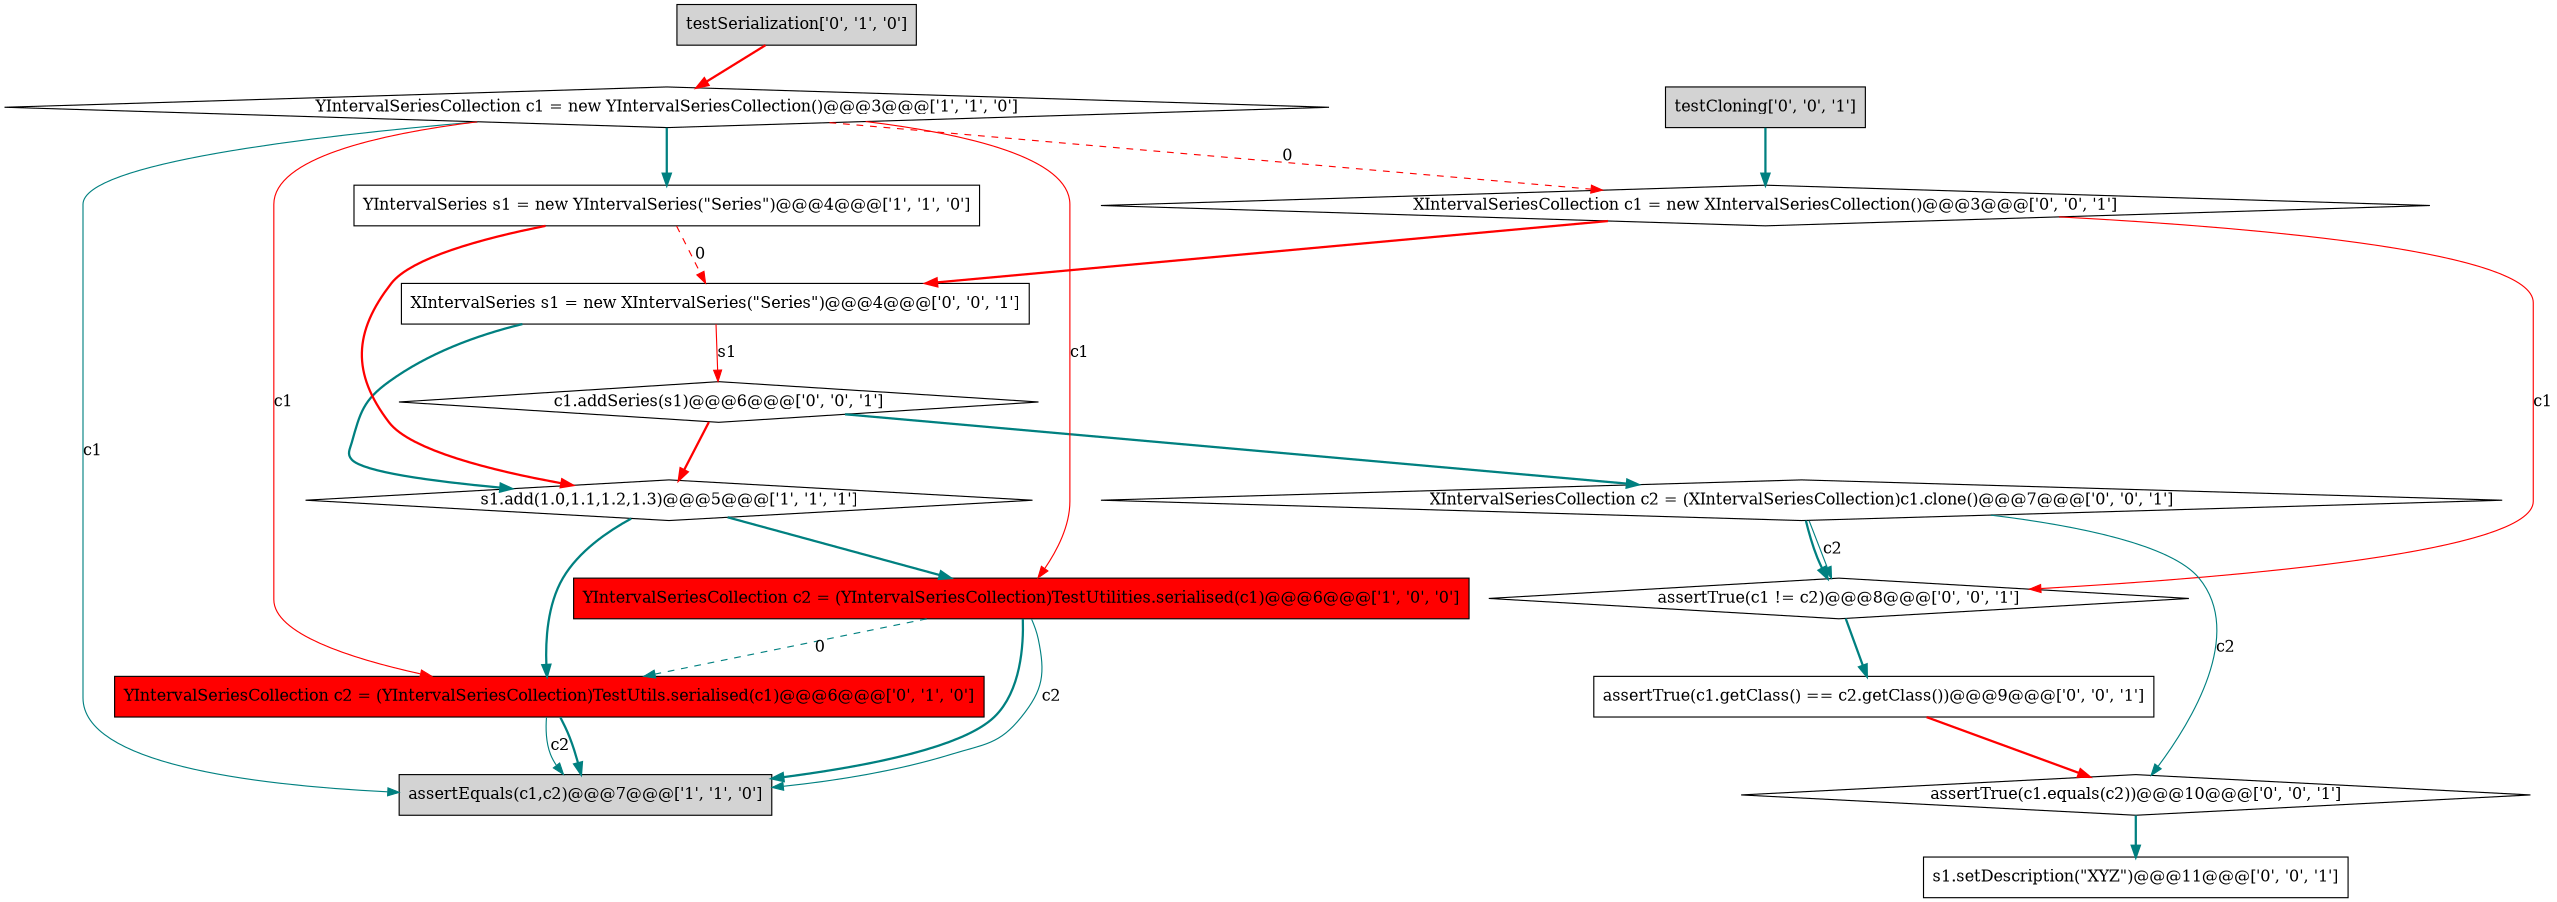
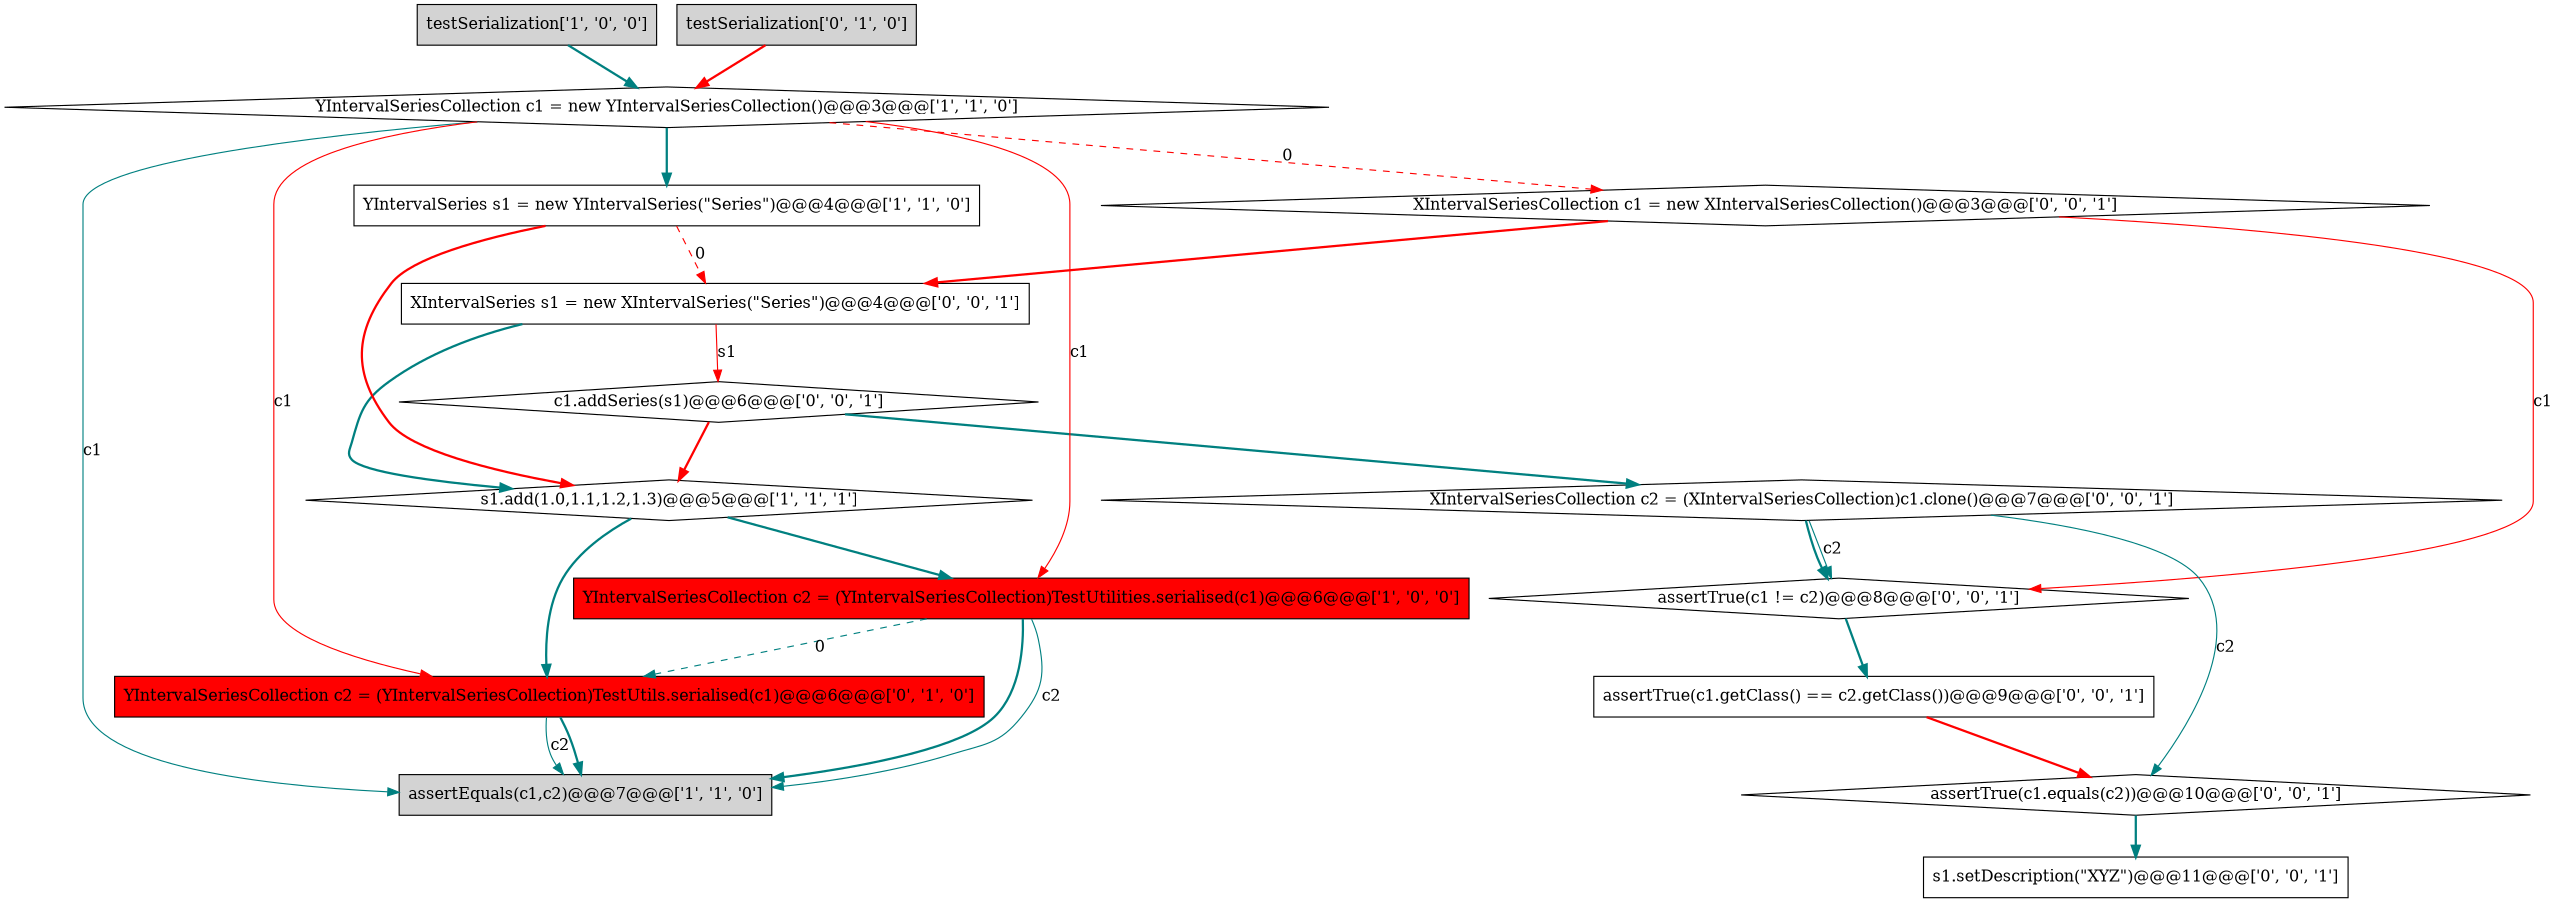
none -> (537, 25)
(1765, 107) -> none
